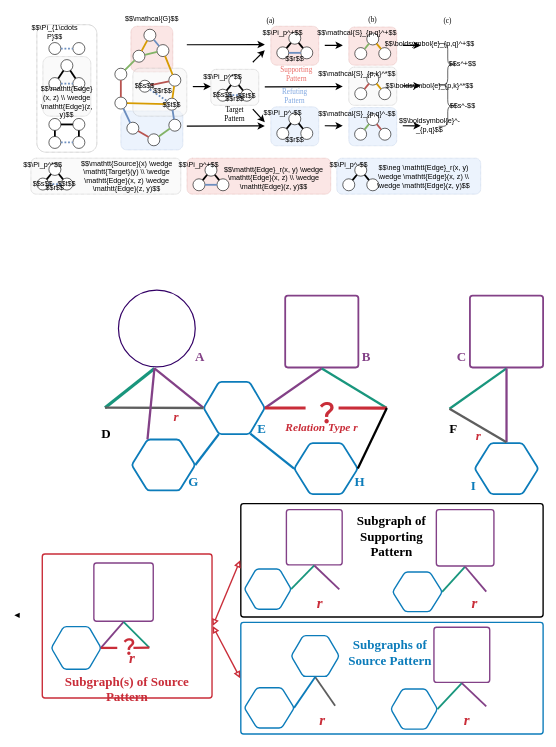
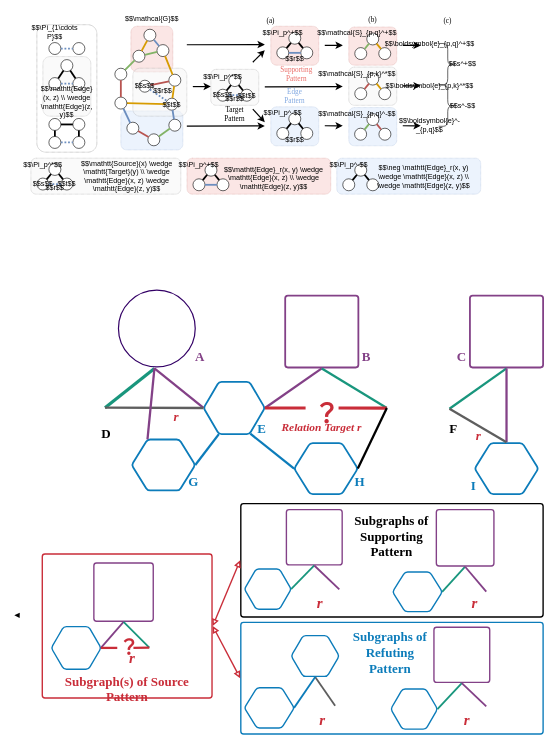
(295, 96) -> (295, 96)
(322, 428) -> (322, 428)
(392, 533) -> (392, 533)
(390, 653) -> (390, 653)
